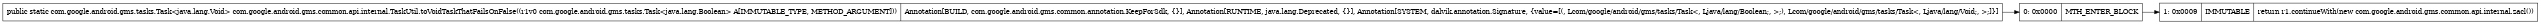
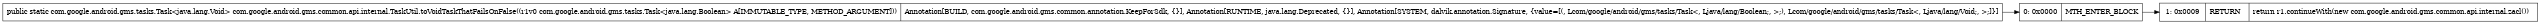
(2228, 12) -> (2225, 12)
